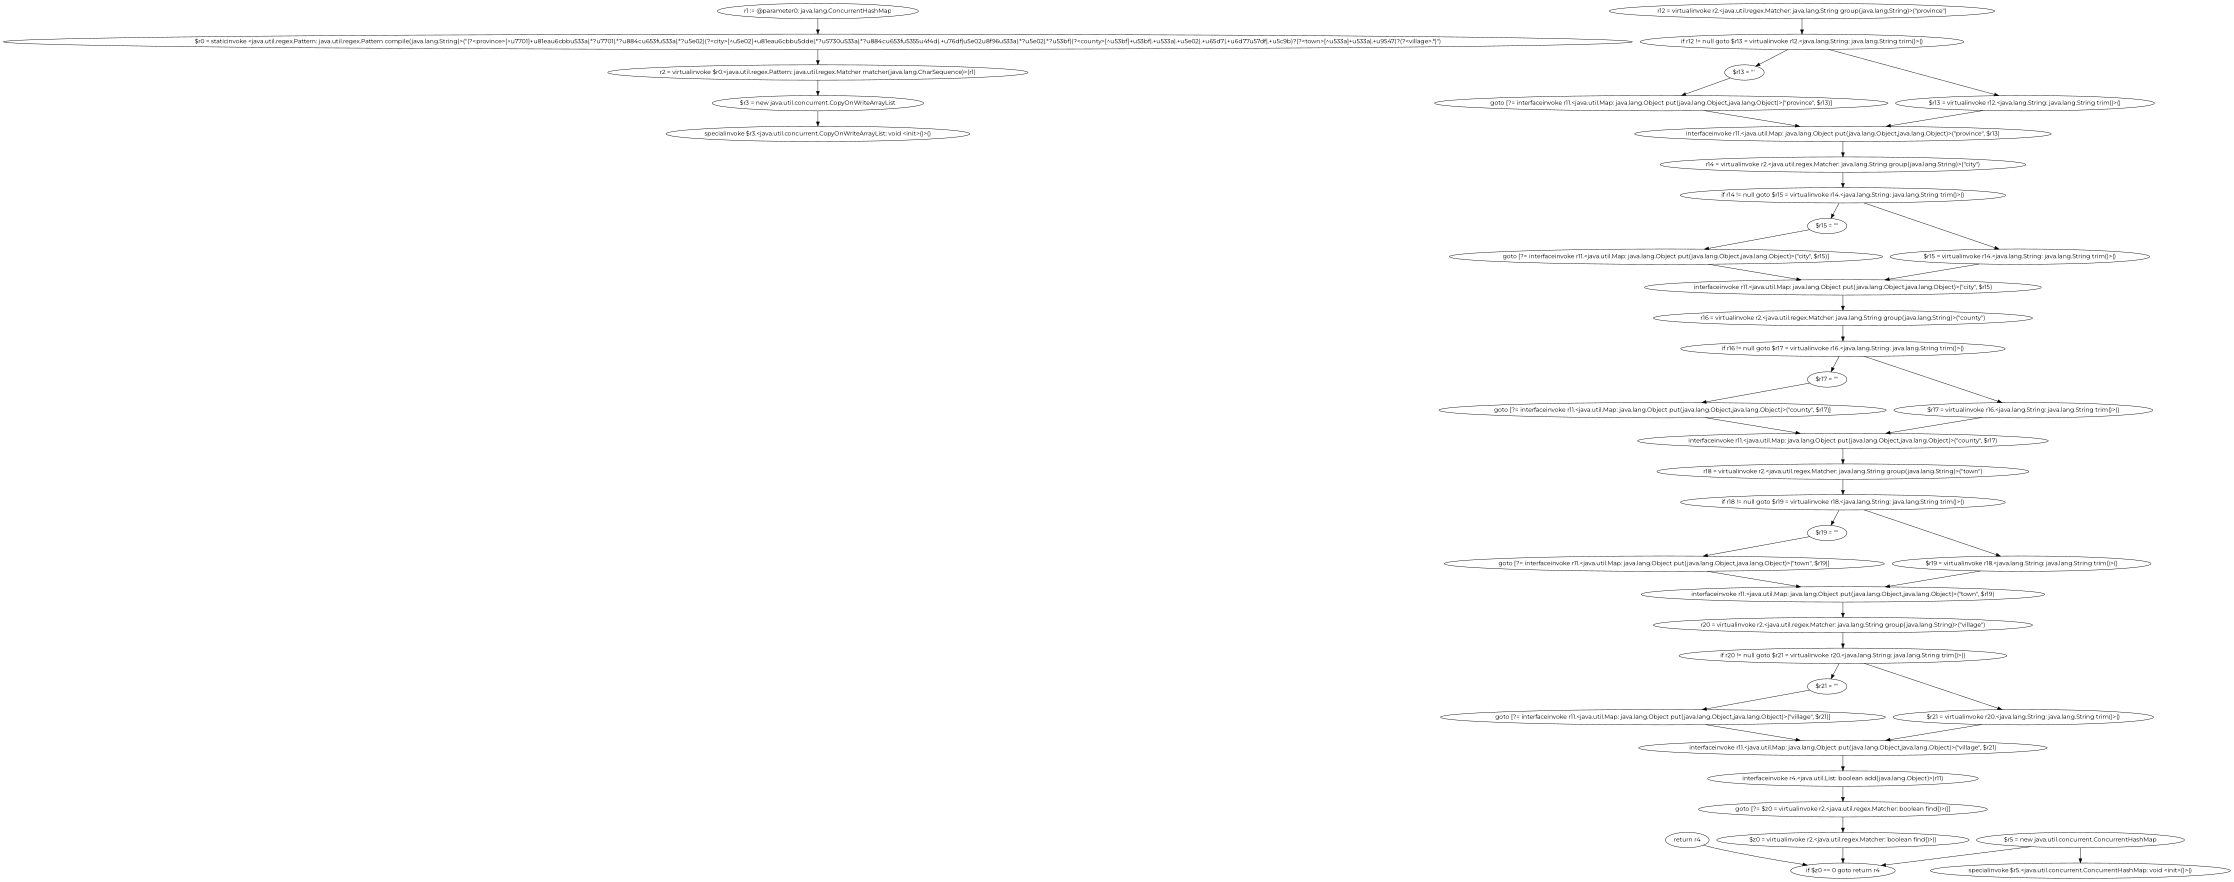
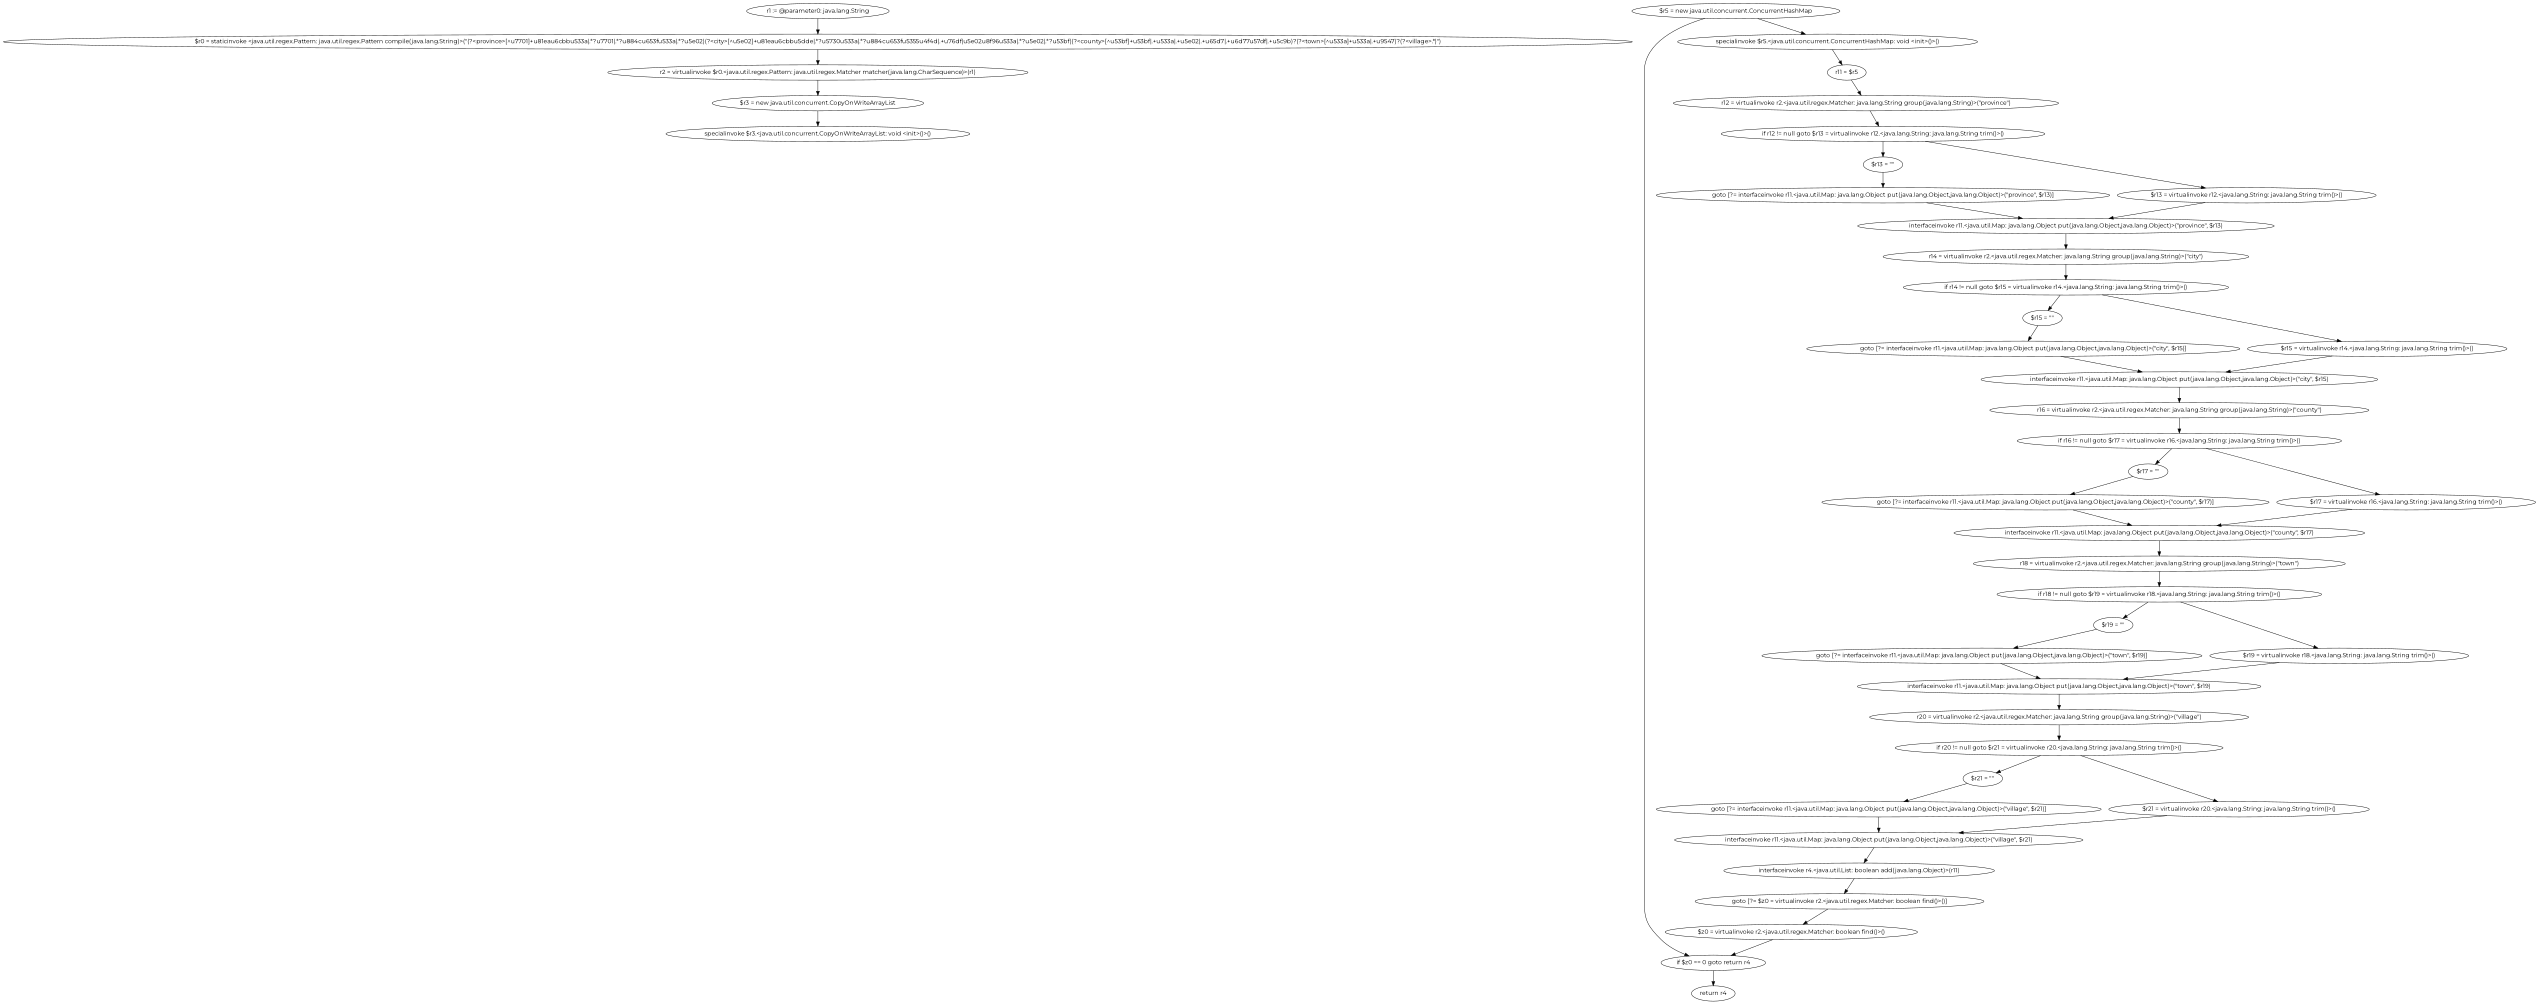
(818, 11) -> (818, 11)
none -> (1847, 72)
(1753, 856) -> (1713, 976)
